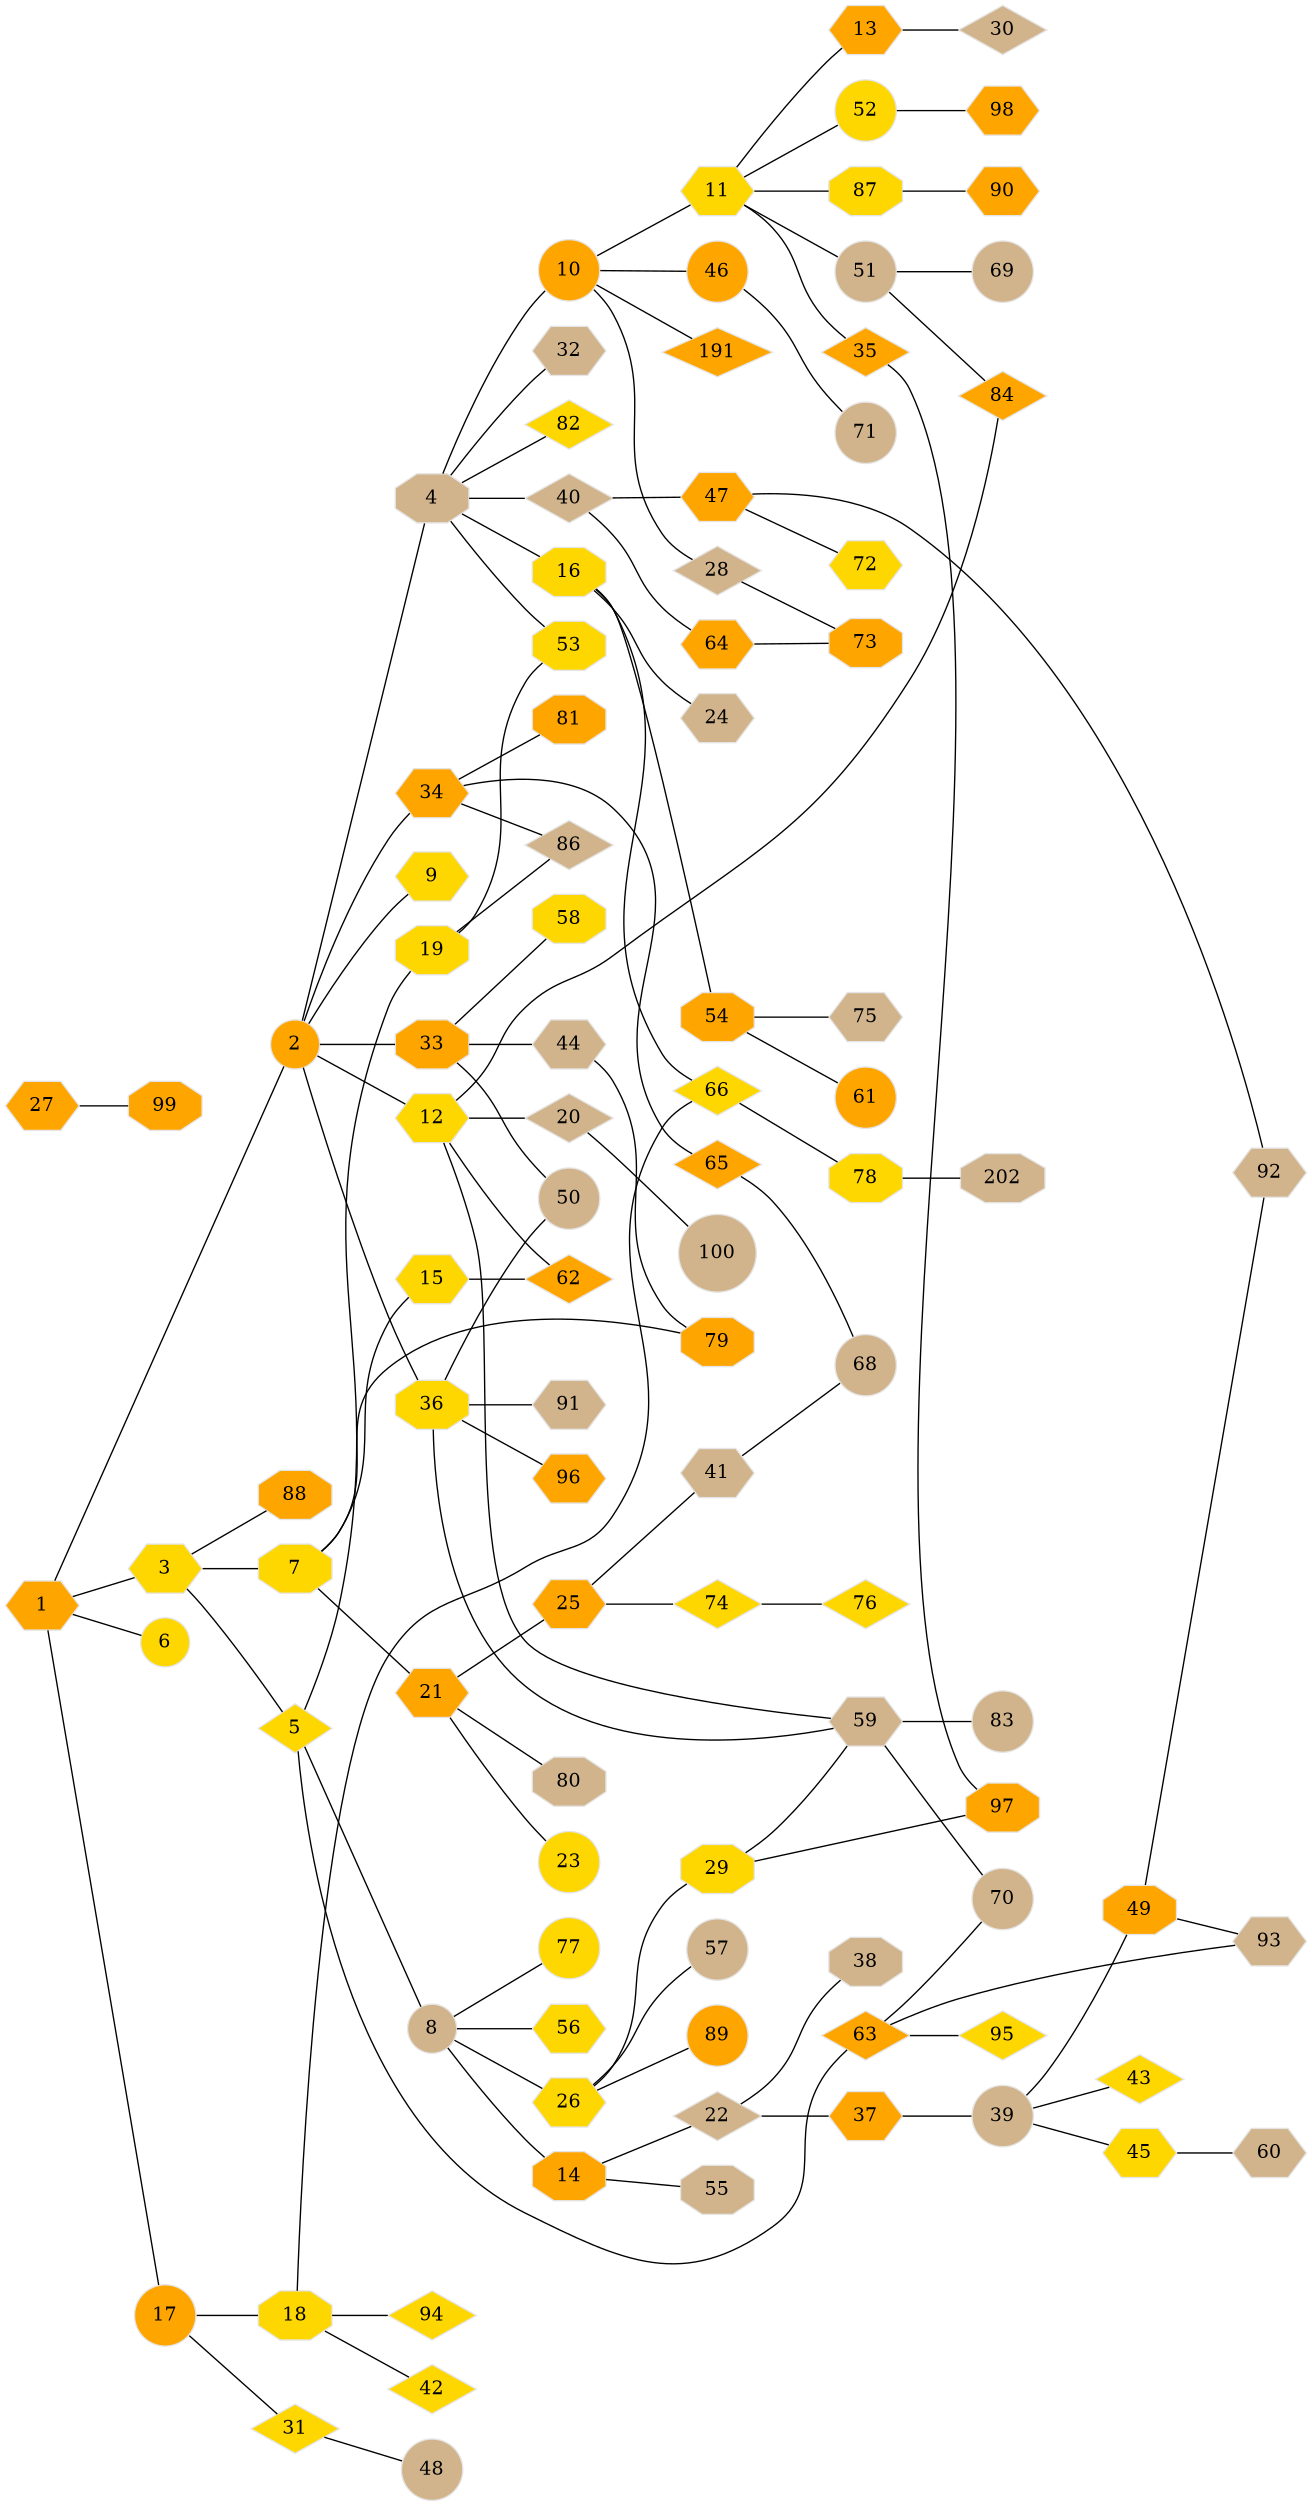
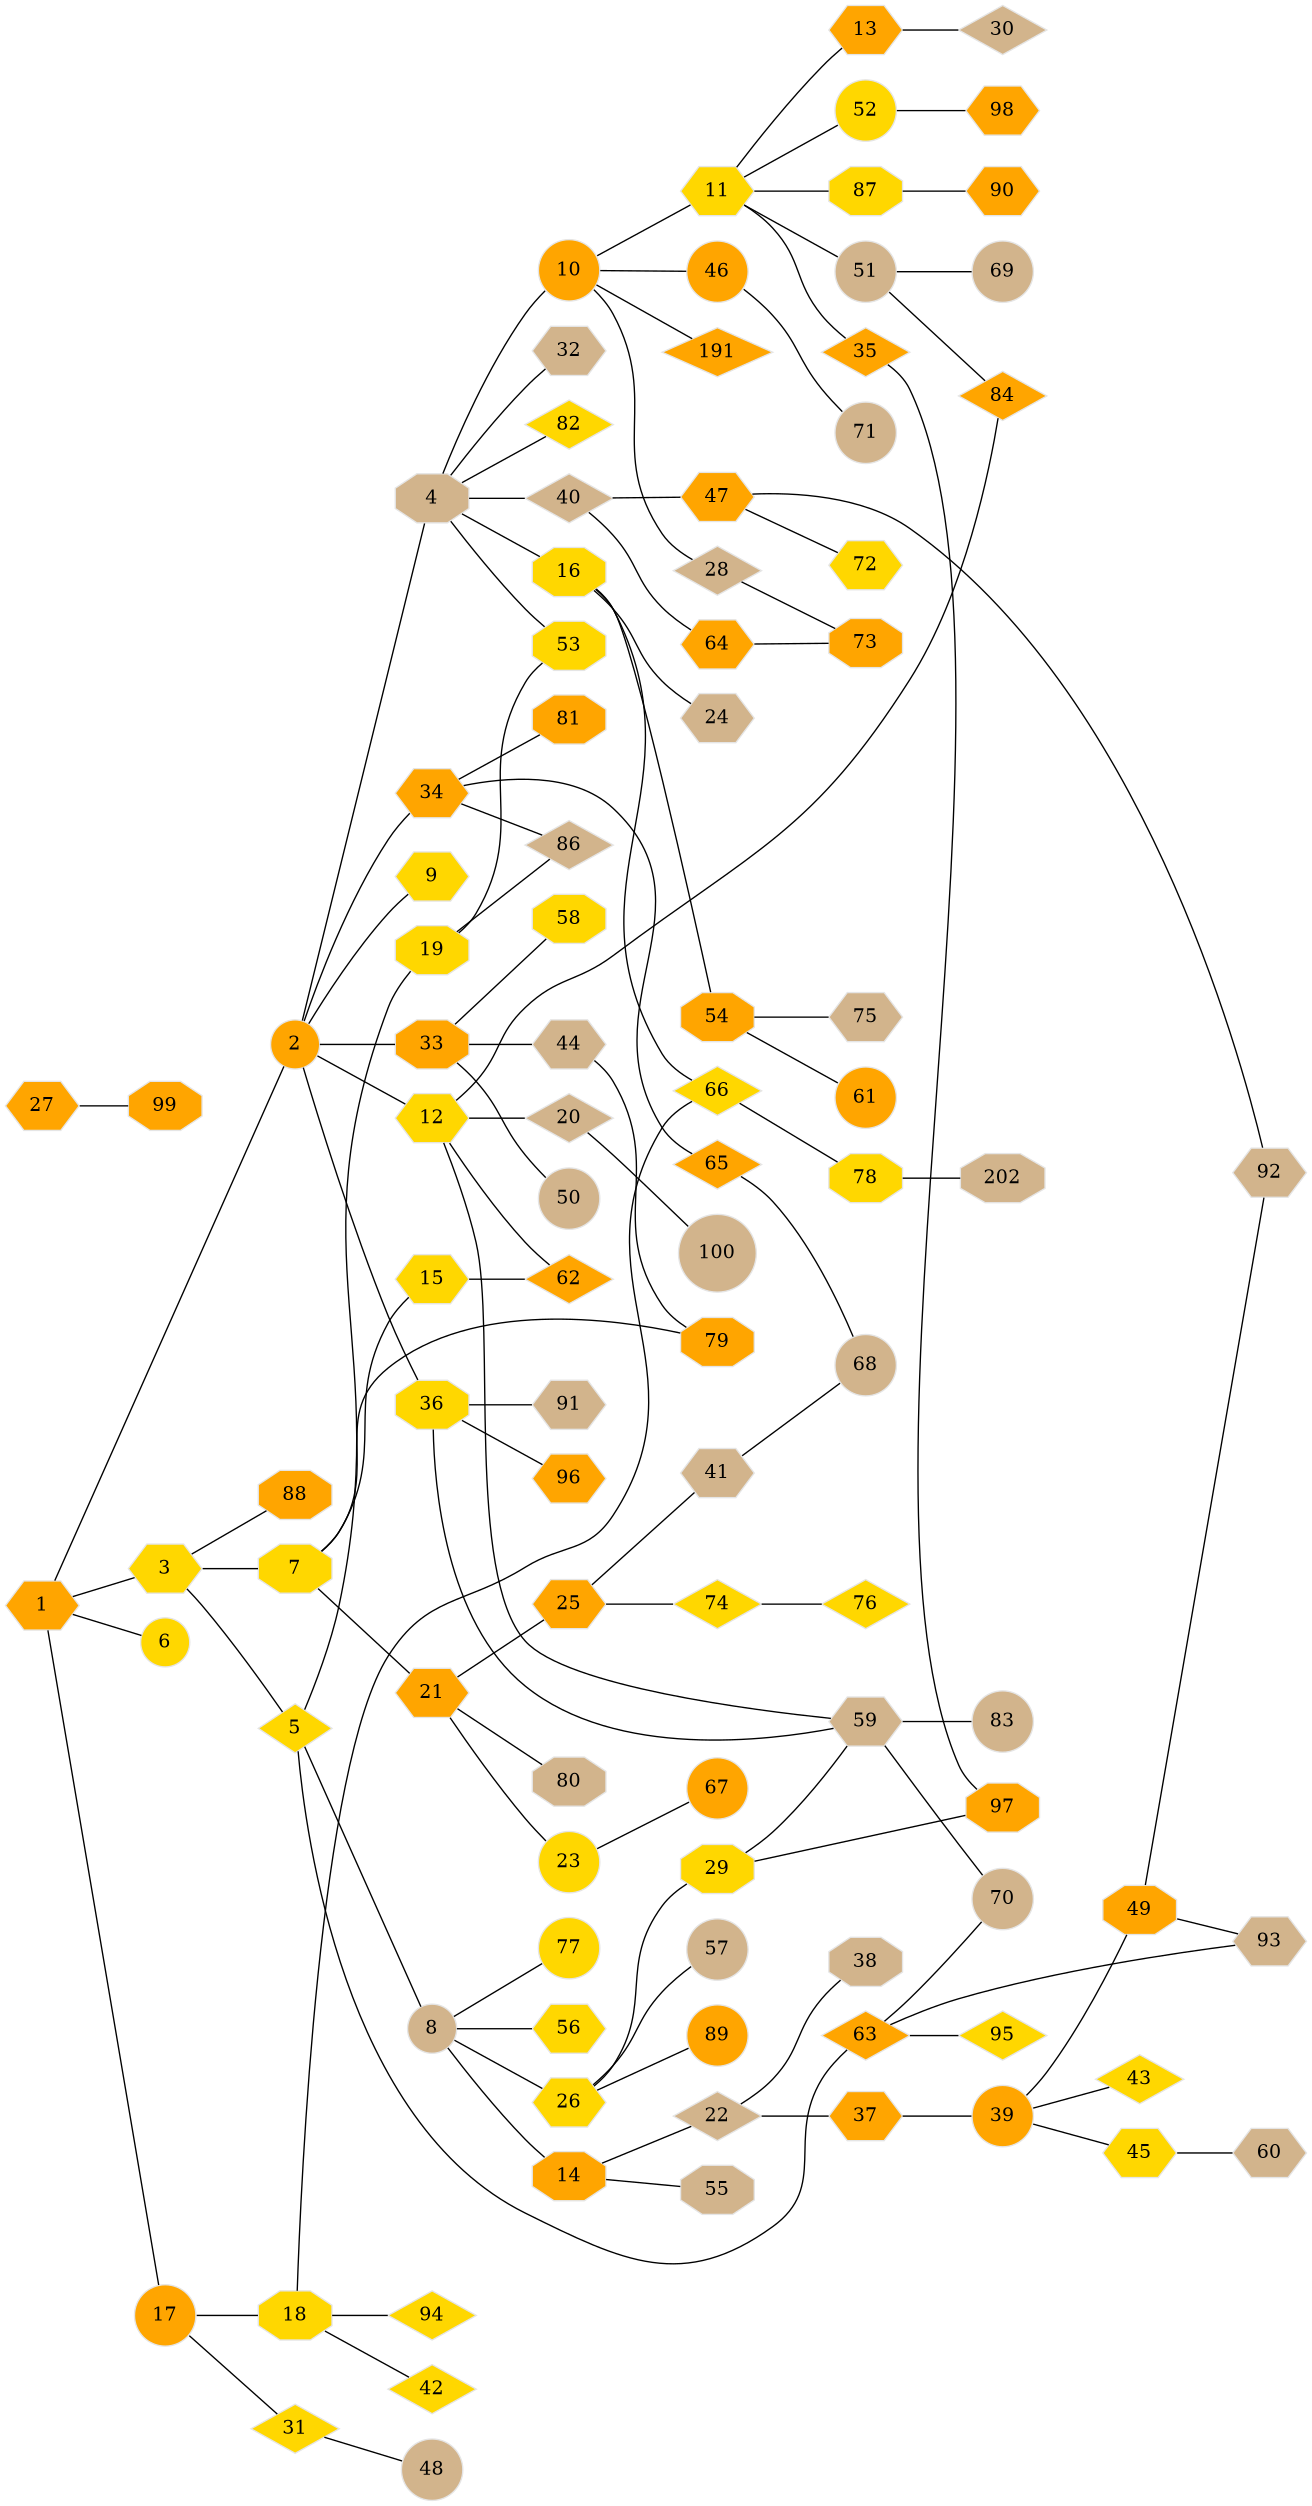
(492, 1292) -> none
none -> (717, 1788)
(1003, 2116) -> (1003, 2116)
